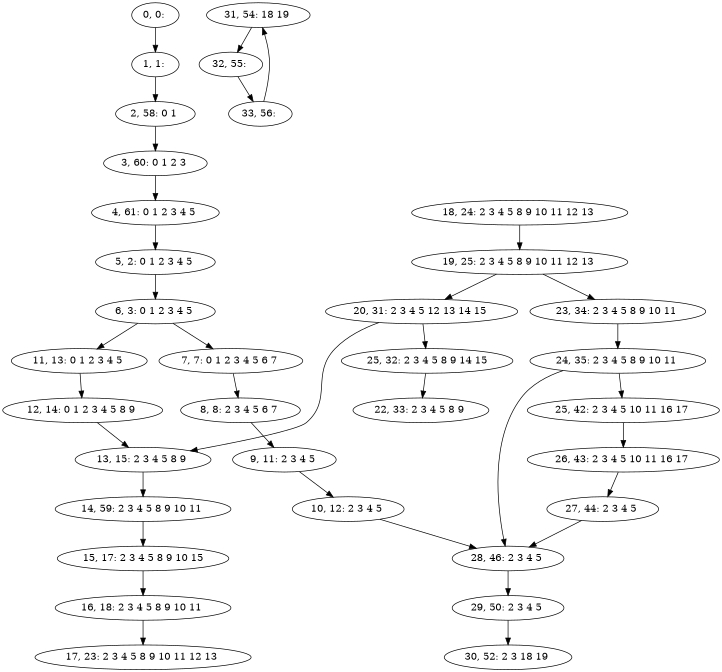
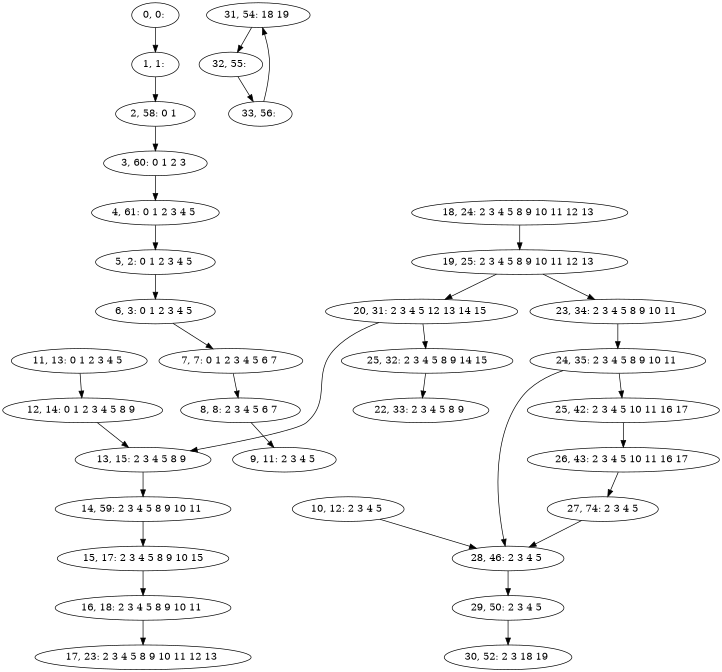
(120, 334) -> none
(314, 482) -> none
(603, 509) -> (603, 509)
